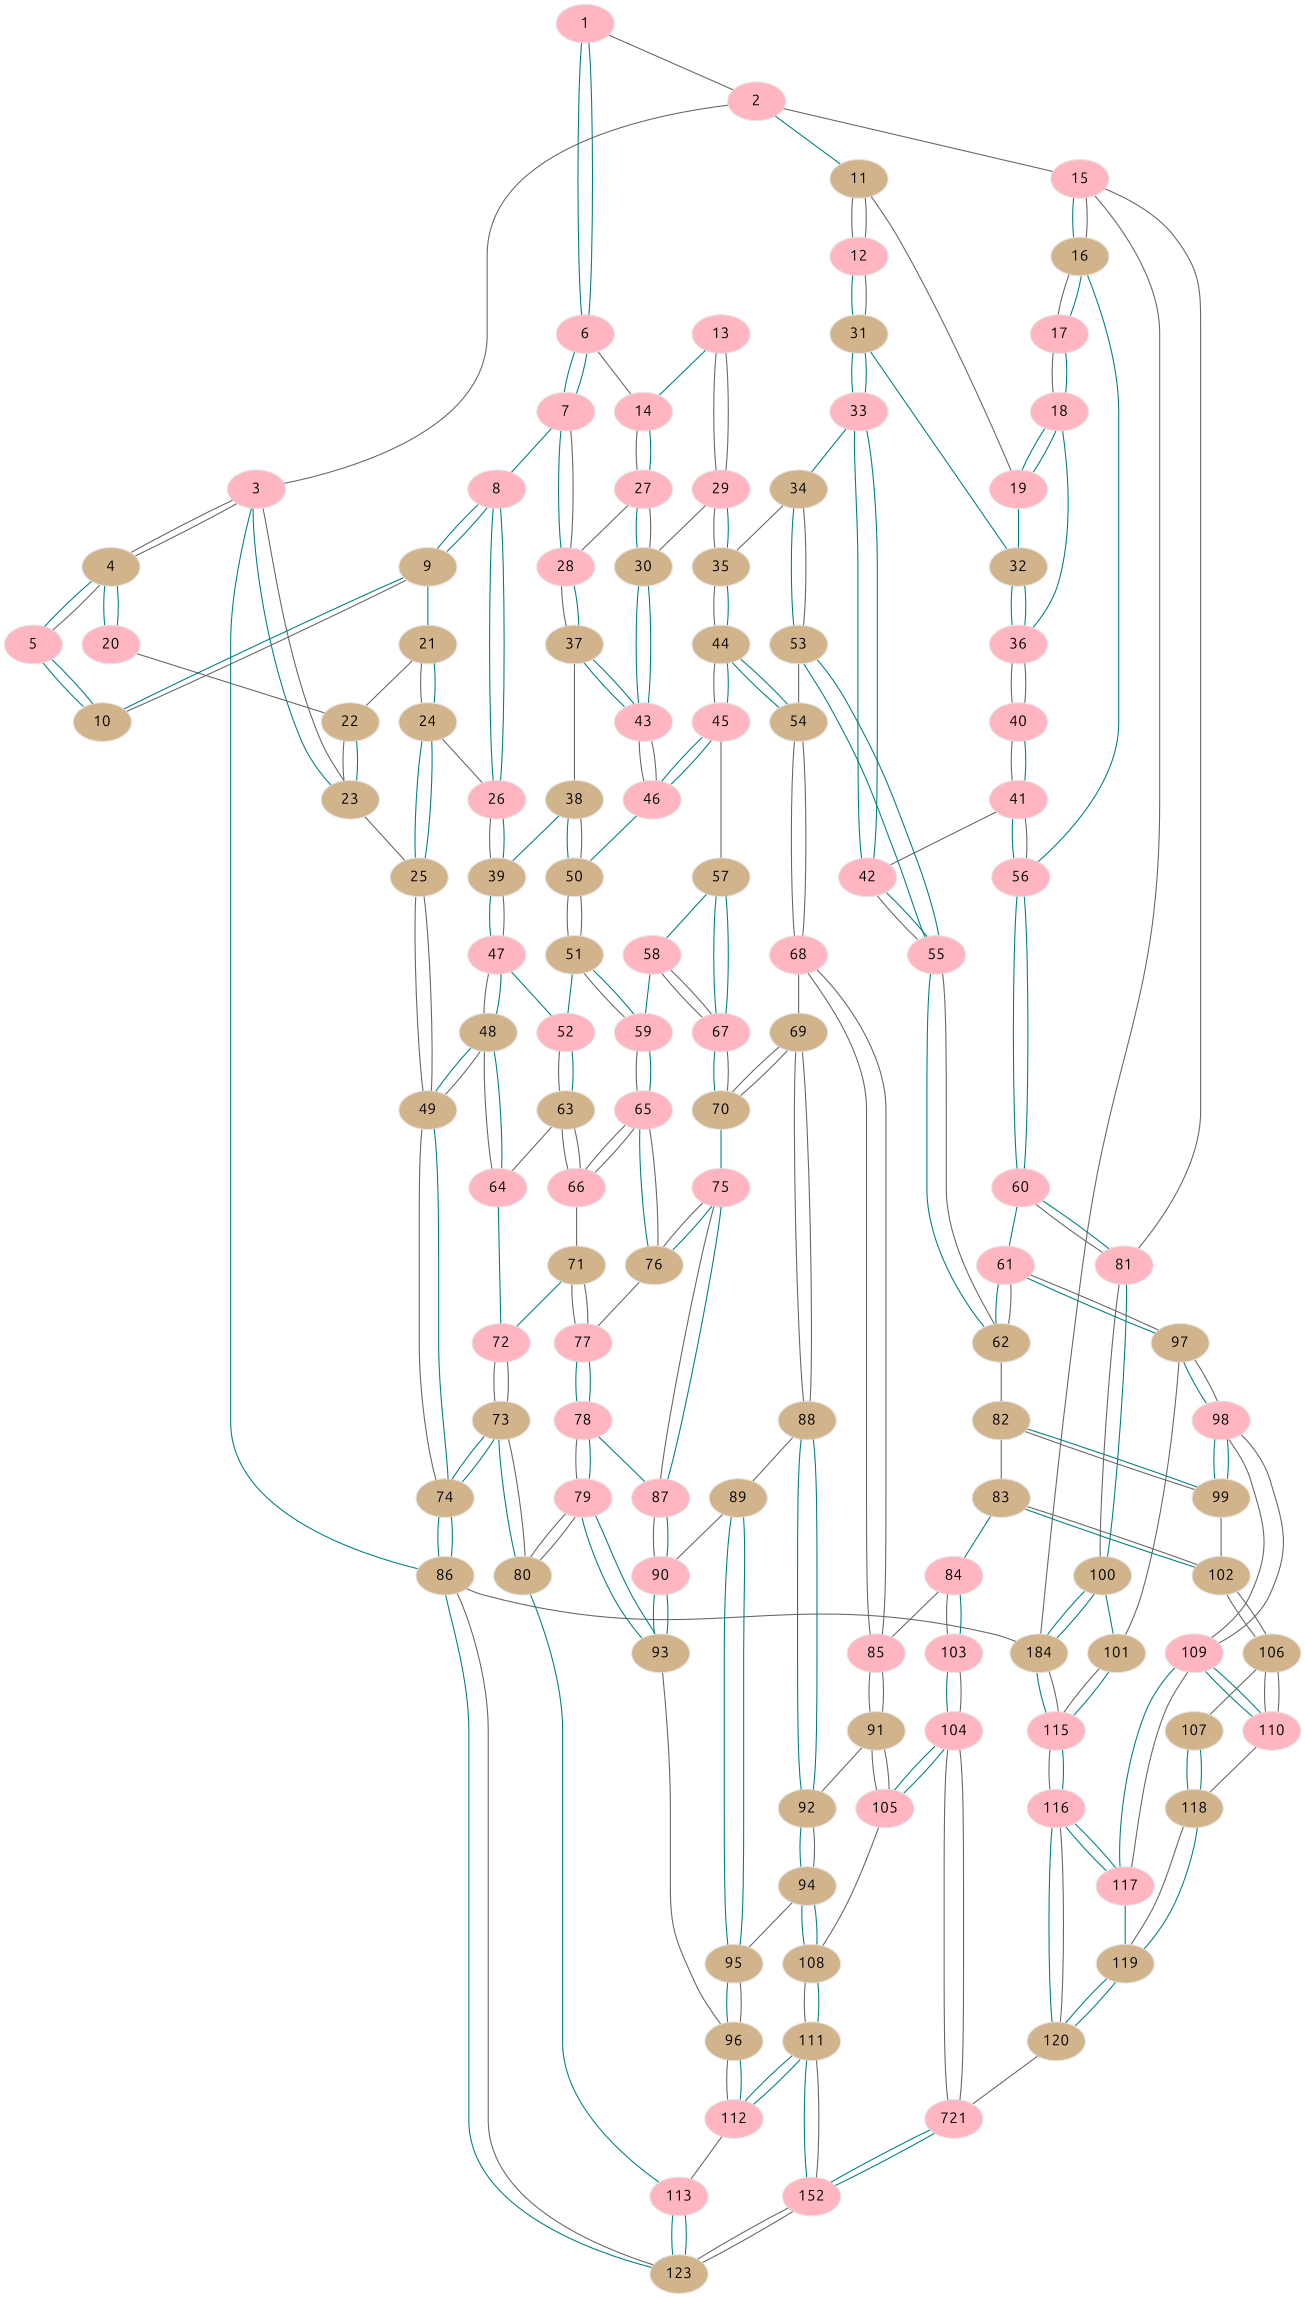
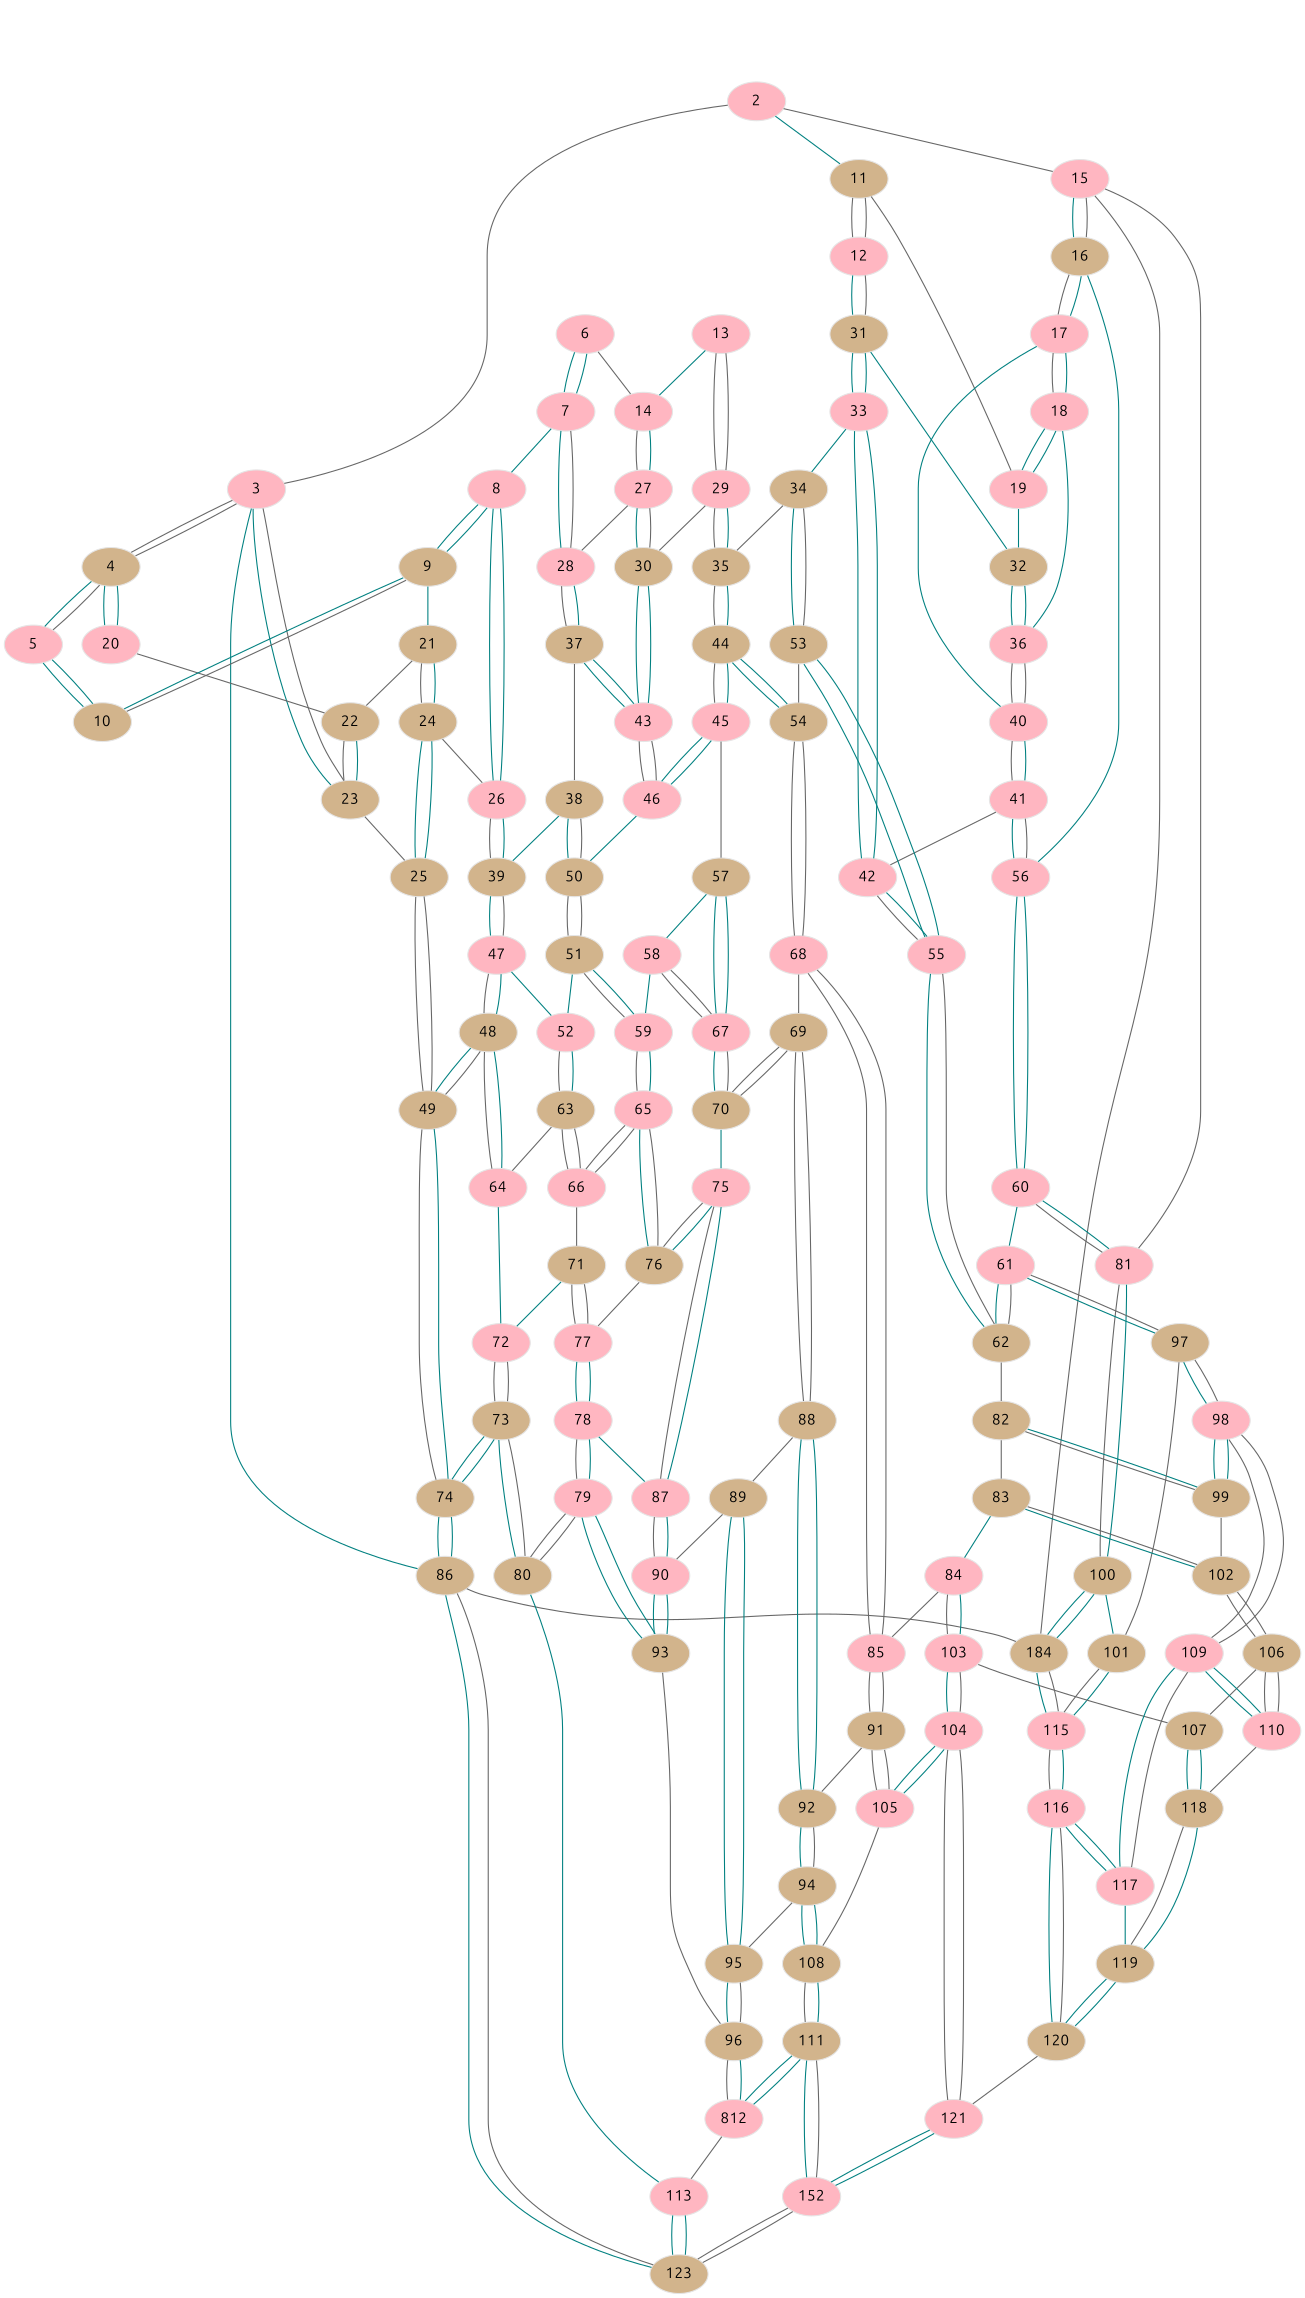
(585, 24) -> none
none -> (918, 514)
none -> (1067, 1694)
(734, 2119) -> (734, 2119)
(954, 2119) -> (954, 2119)
